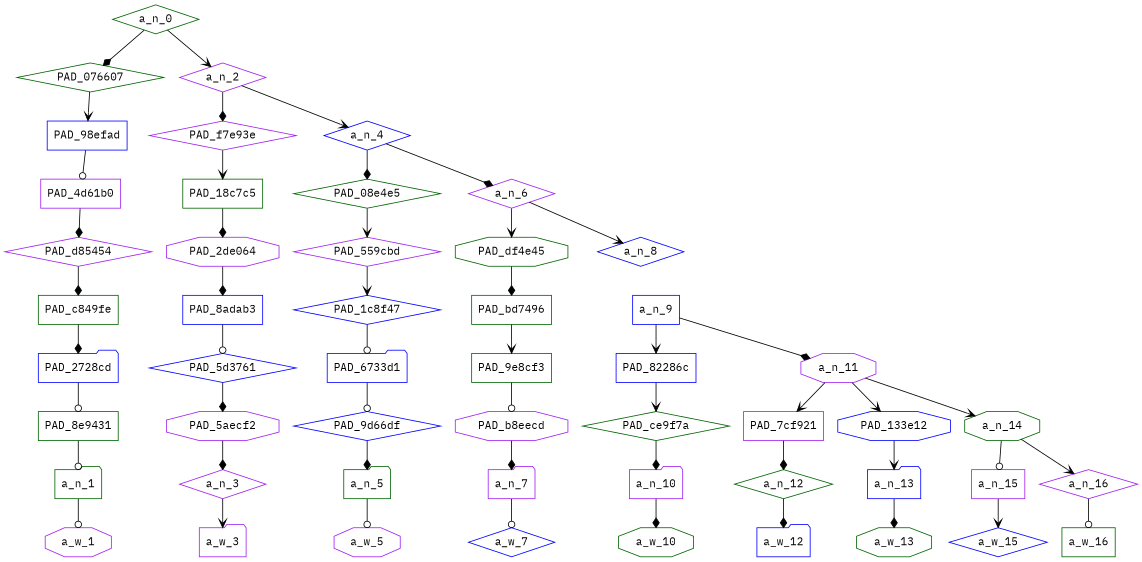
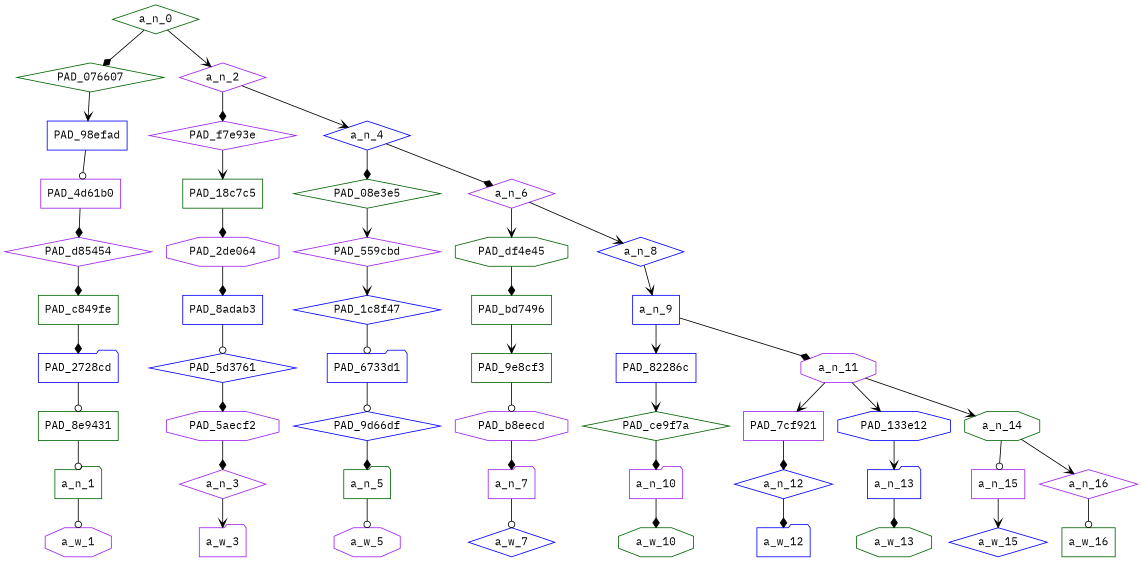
(367, 194) -> (367, 194)
none -> (647, 276)
(784, 484) -> (784, 484)
